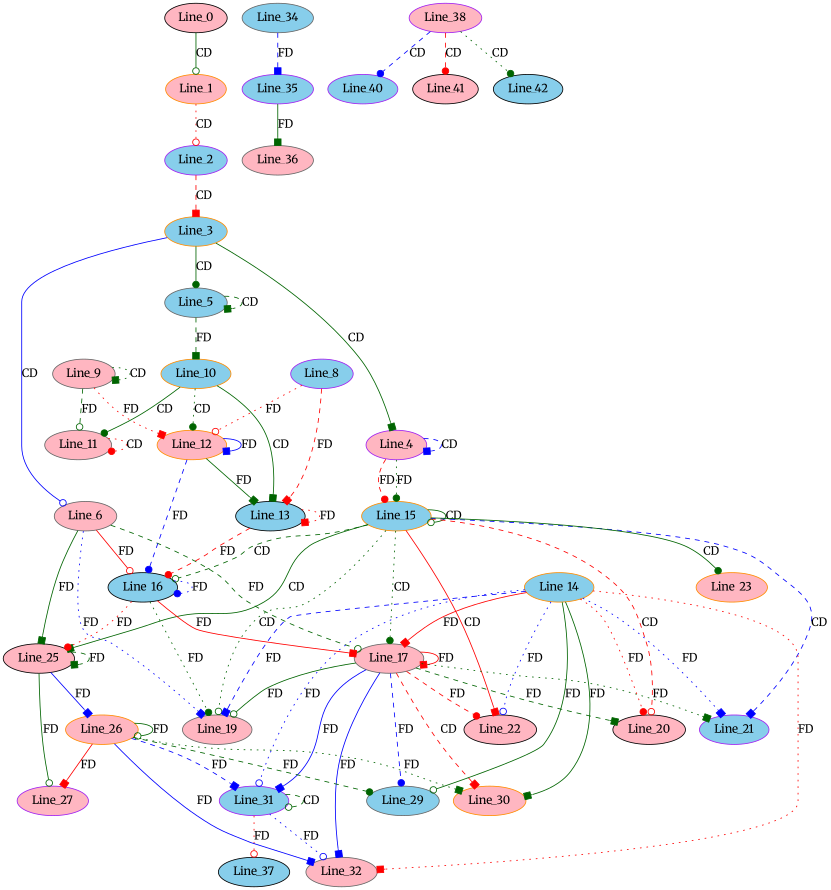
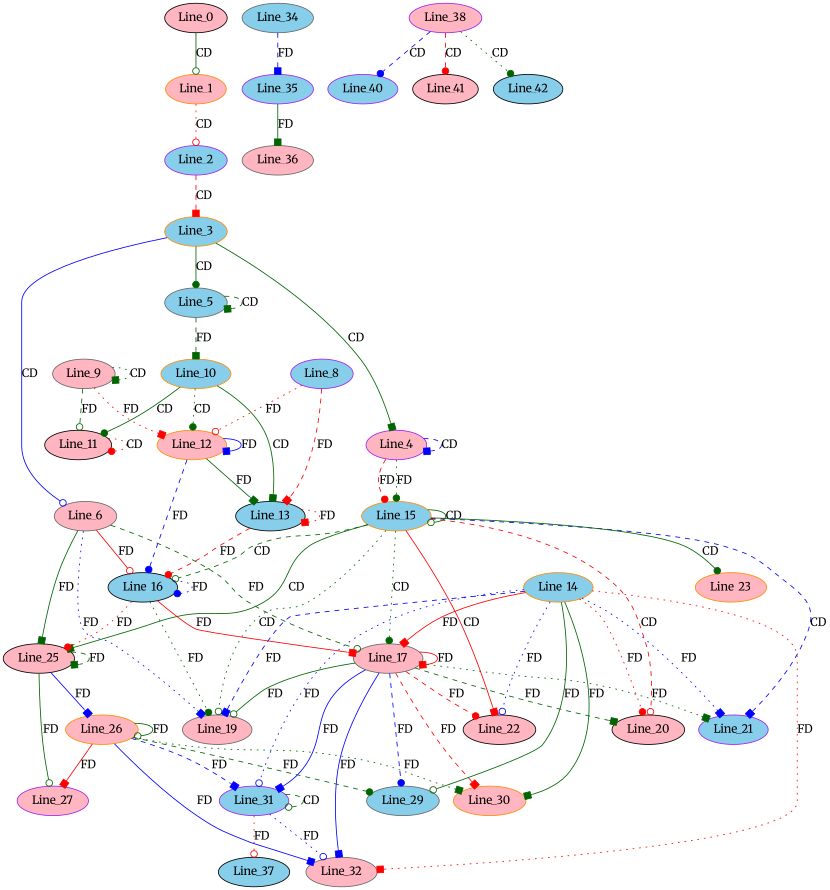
(78, 445) -> (78, 445)
(449, 730) -> (448, 730)
